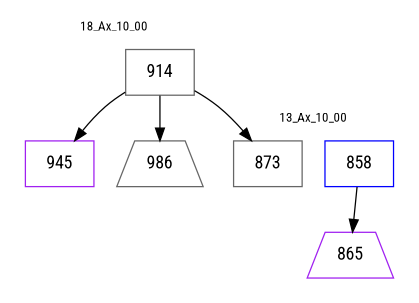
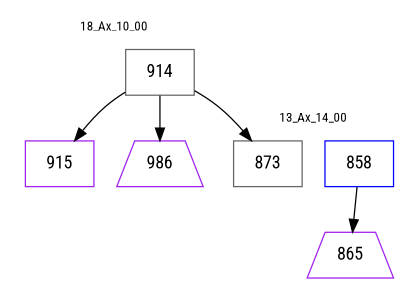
(314, 119) -> (314, 119)
(60, 164) -> (60, 164)
(160, 164) -> (160, 164)
